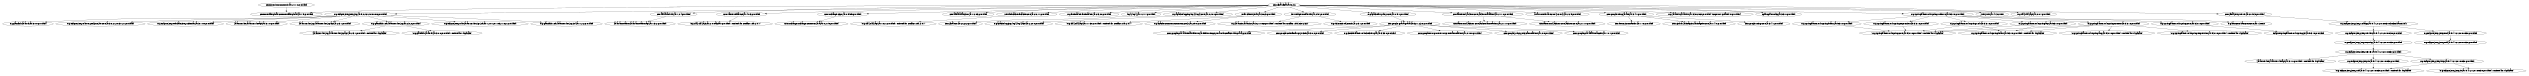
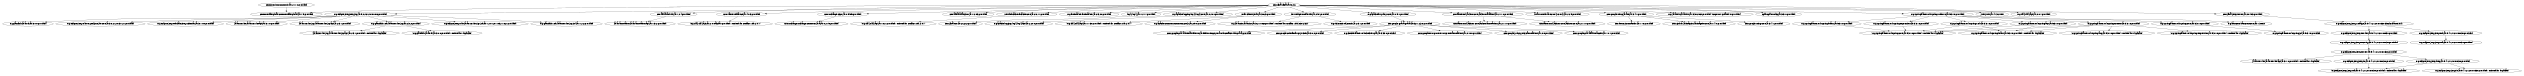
(2298, 33) -> (2296, 33)
